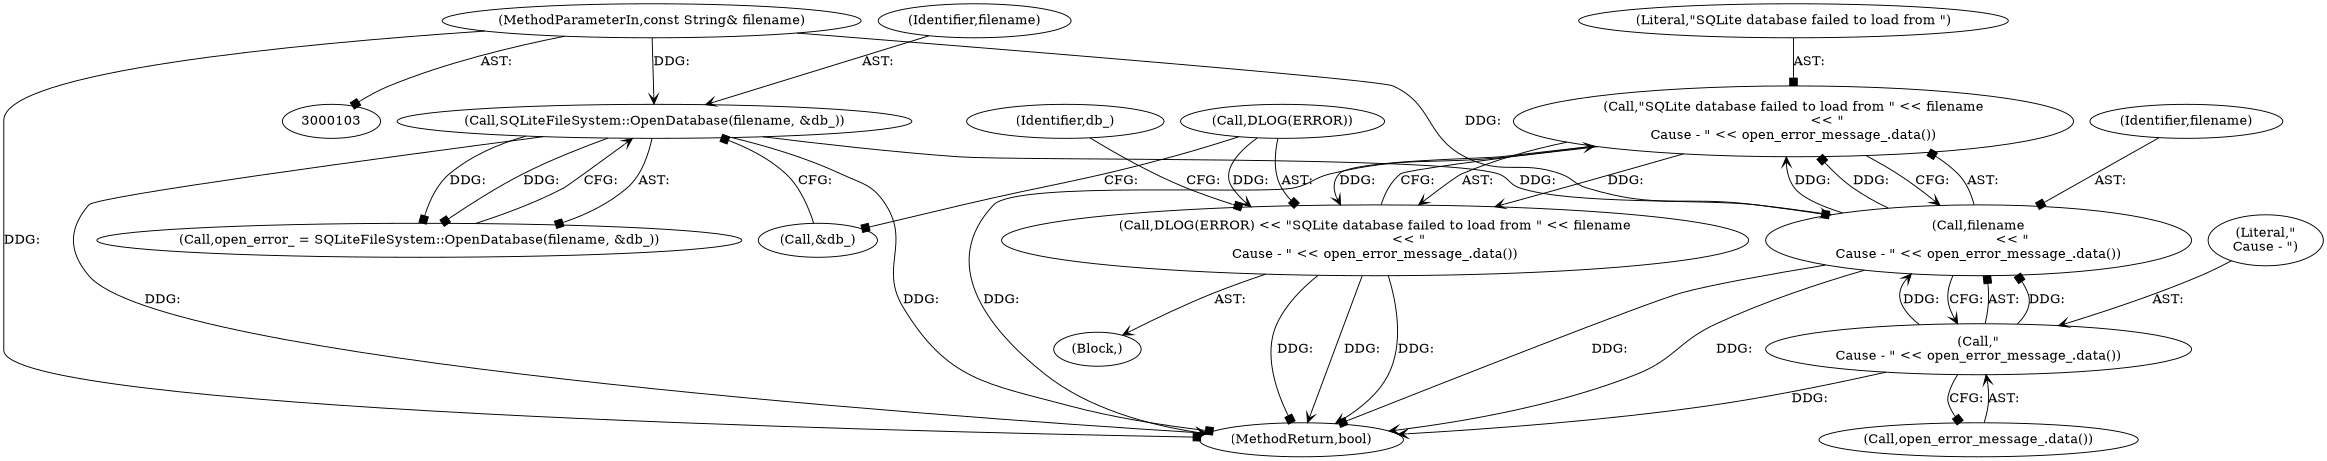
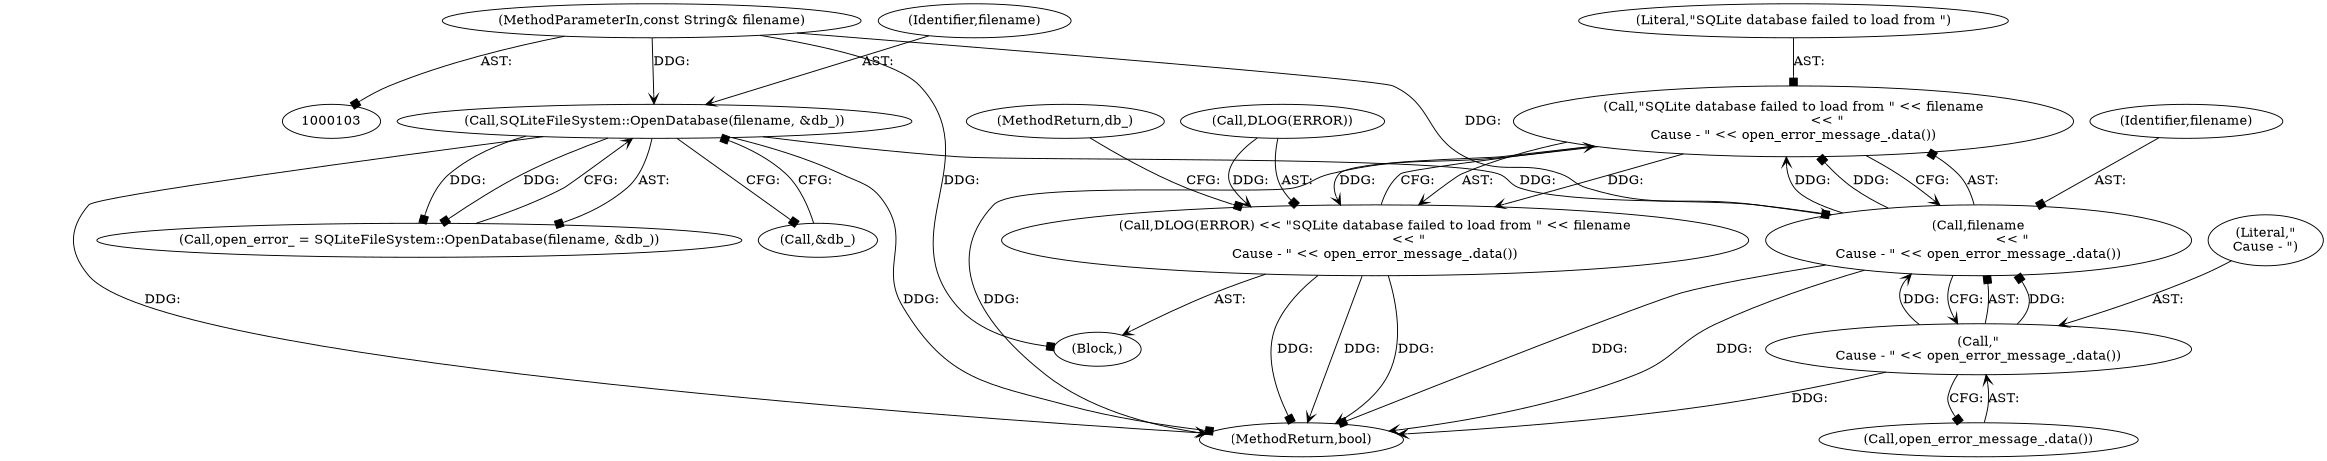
(332, 121) -> (332, 121)
(1065, 121) -> (1065, 121)
(1056, 184) -> (733, 179)
(231, 396) -> (945, 148)
